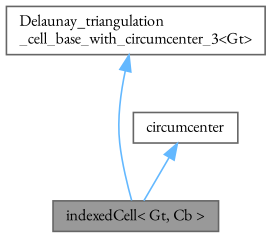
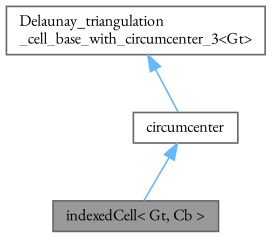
(119, 136) -> (167, 91)
